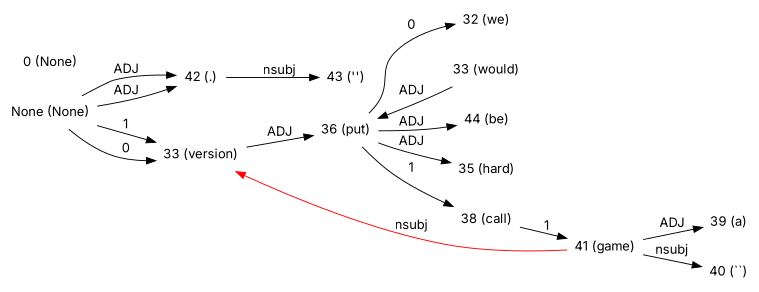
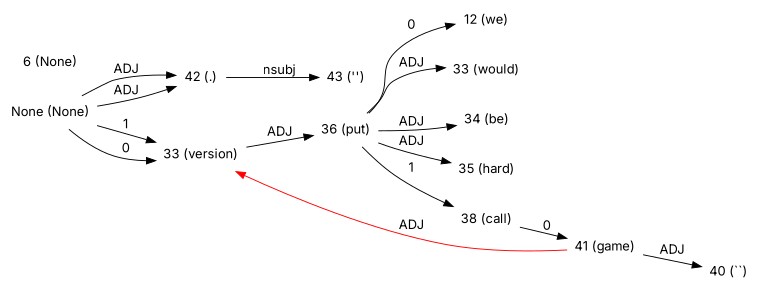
(486, 20) -> (486, 20)
(50, 63) -> (50, 63)
(420, 102) -> (394, 80)
(486, 120) -> (486, 120)
(729, 222) -> none
(412, 225) -> (412, 225)
(547, 226) -> (547, 226)
(672, 250) -> (672, 250)
